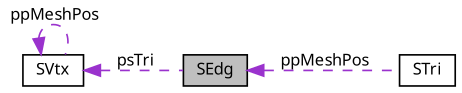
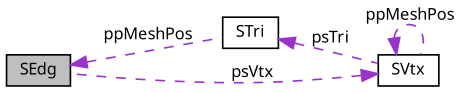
none -> (336, 53)
(133, 61) -> (251, 73)
